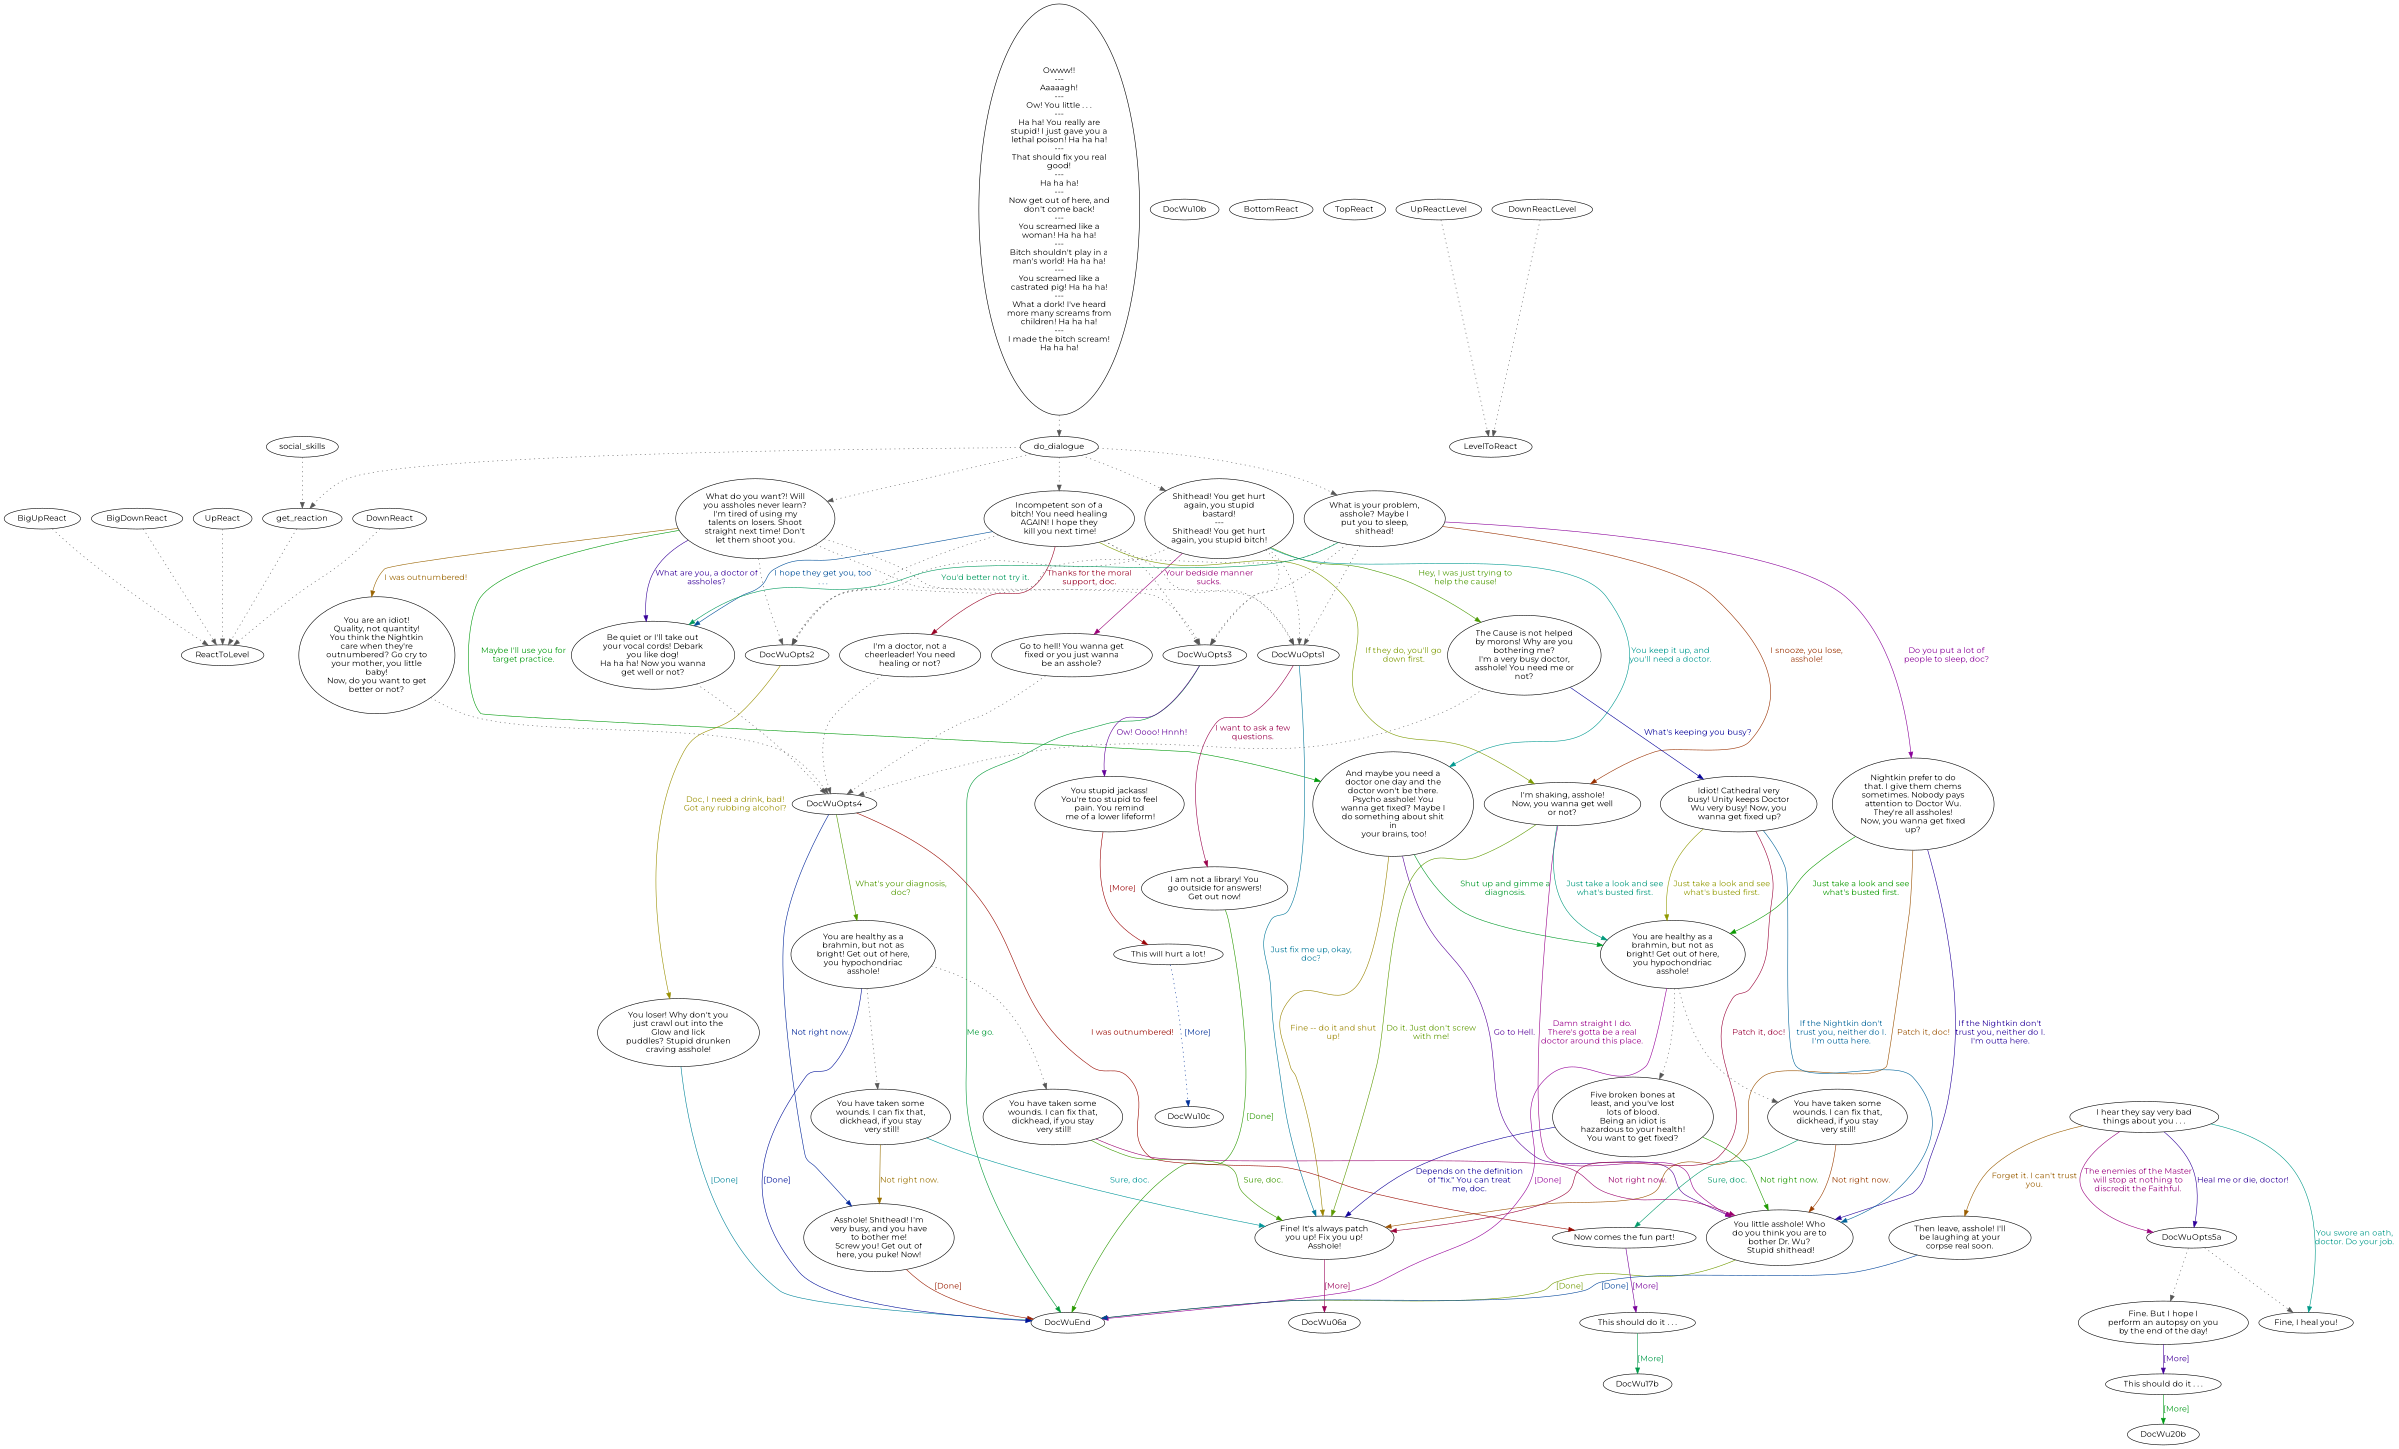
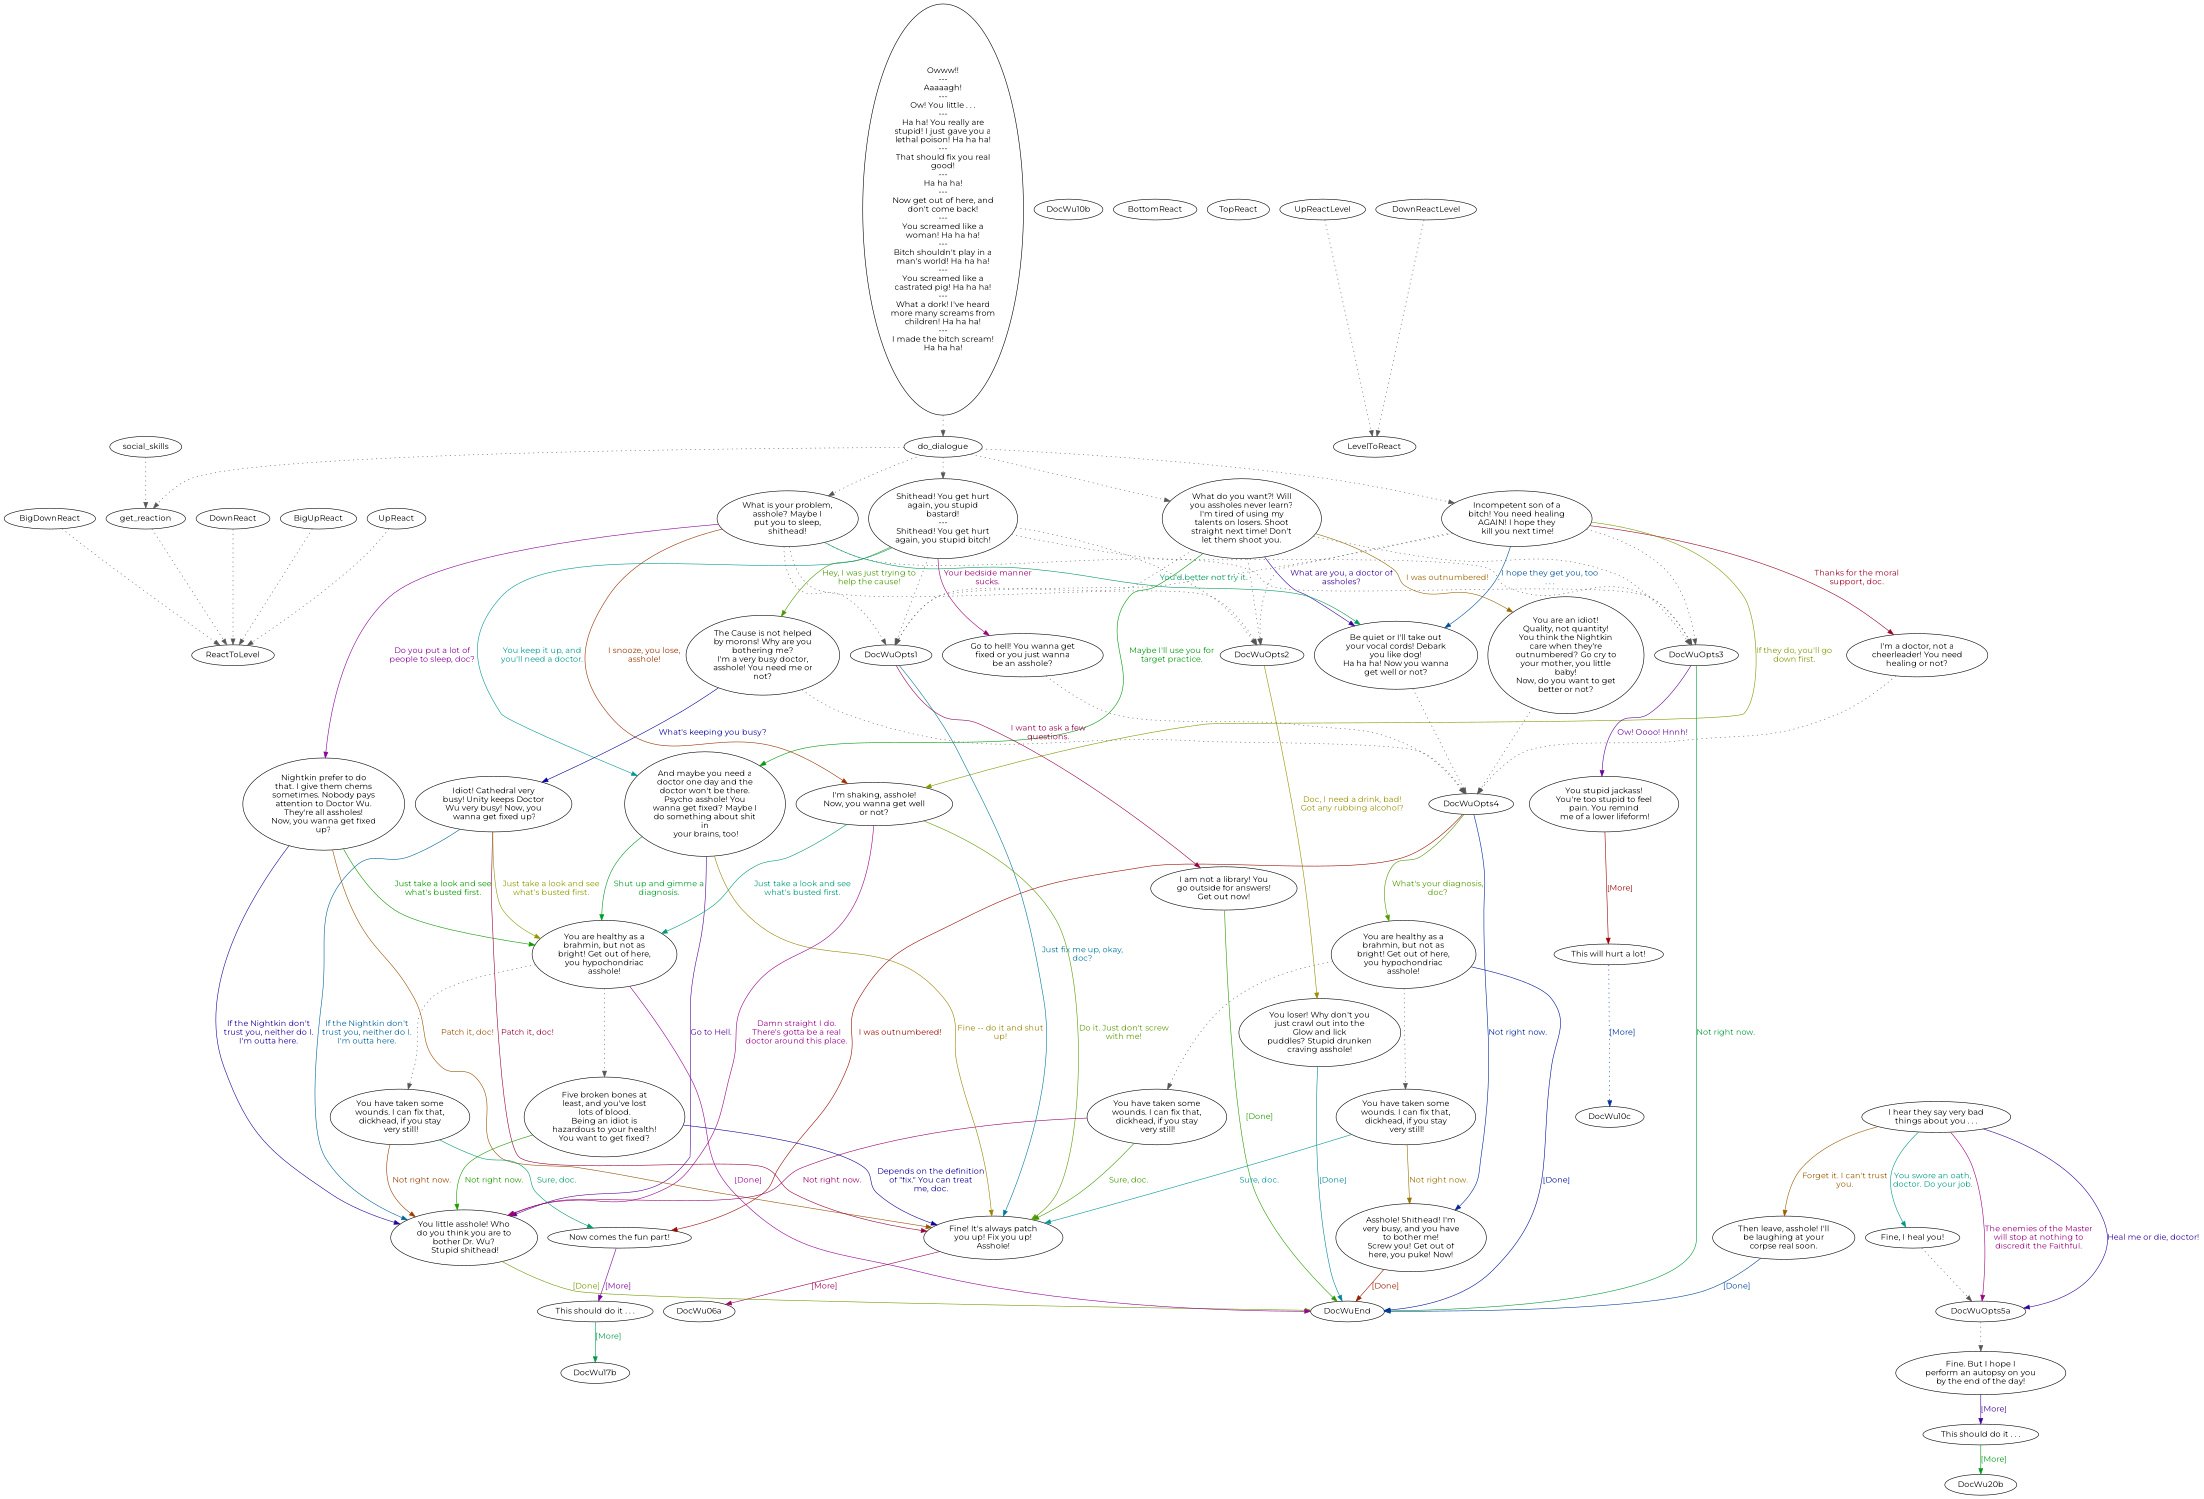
(980, 1033) -> (1726, 1033)
(2246, 1278) -> (1945, 1272)
